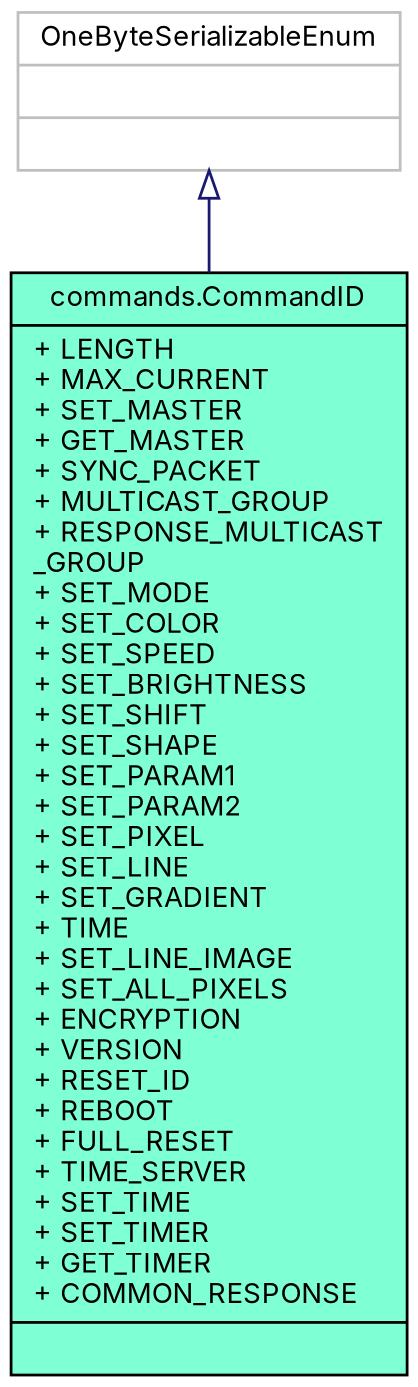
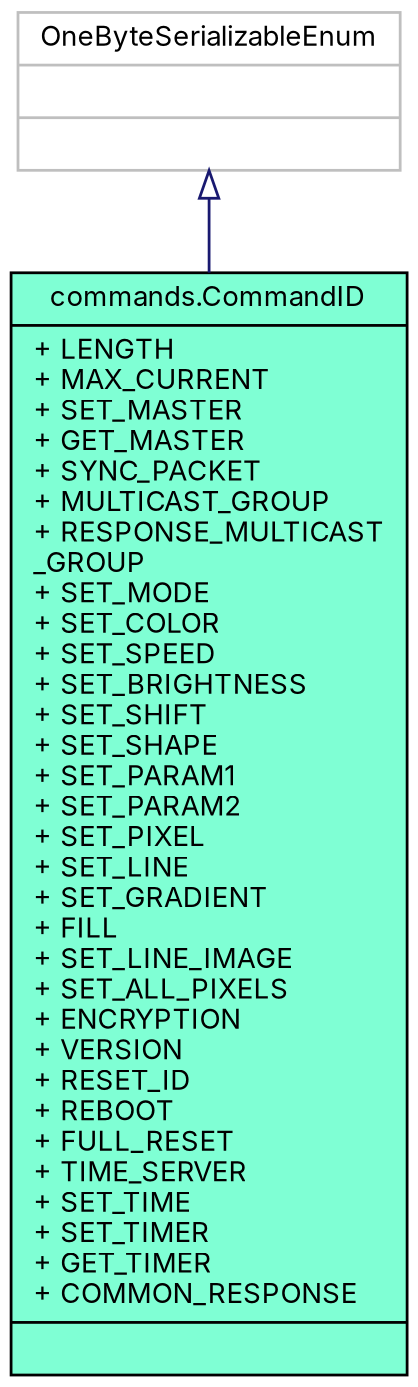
(82, 929) -> (76, 929)
